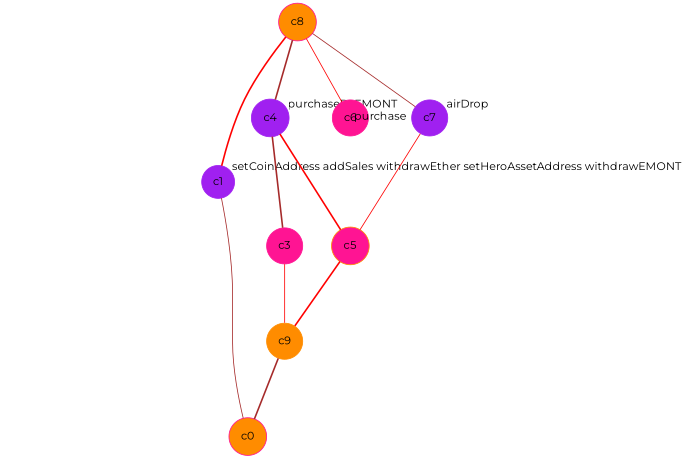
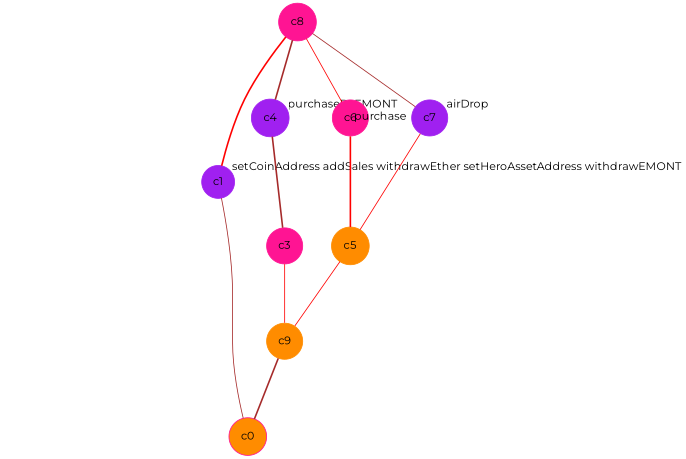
(297, 22) -> (297, 22)
(310, 182) -> (350, 182)
(350, 246) -> (350, 246)
(317, 294) -> (317, 294)
